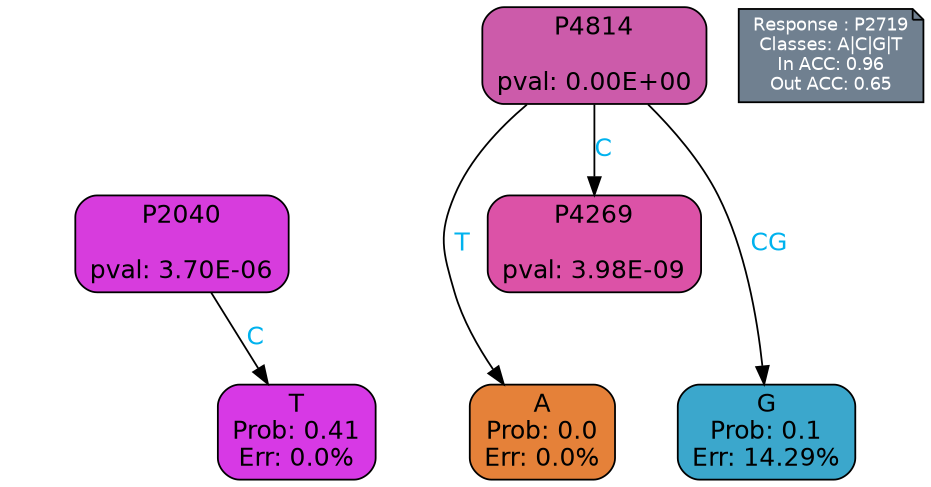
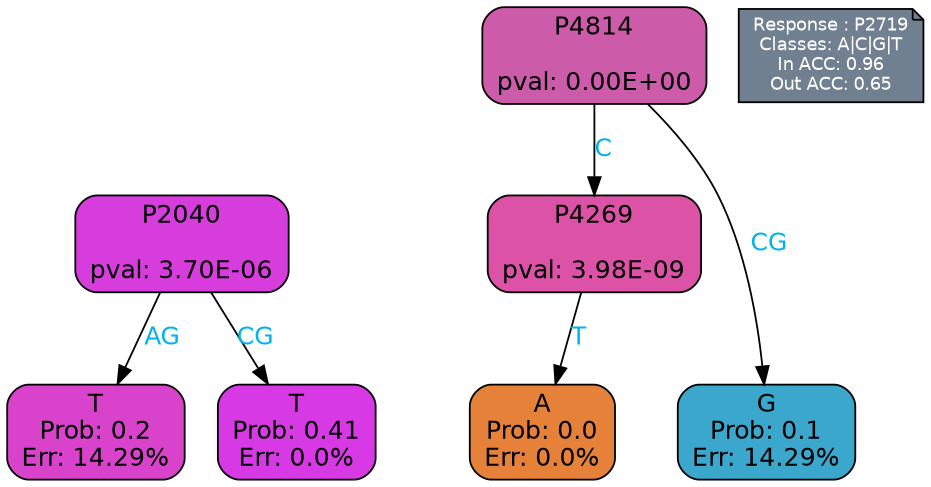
(445, 228) -> (571, 329)
(256, 338) -> (256, 338)
none -> (96, 432)
